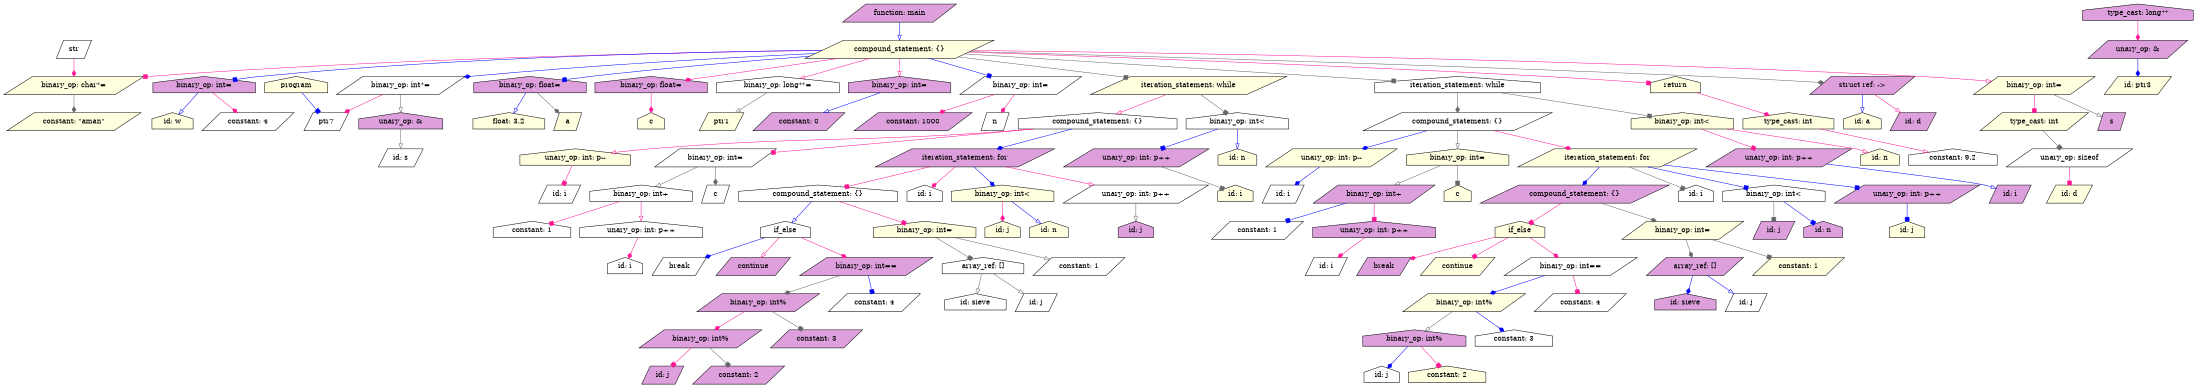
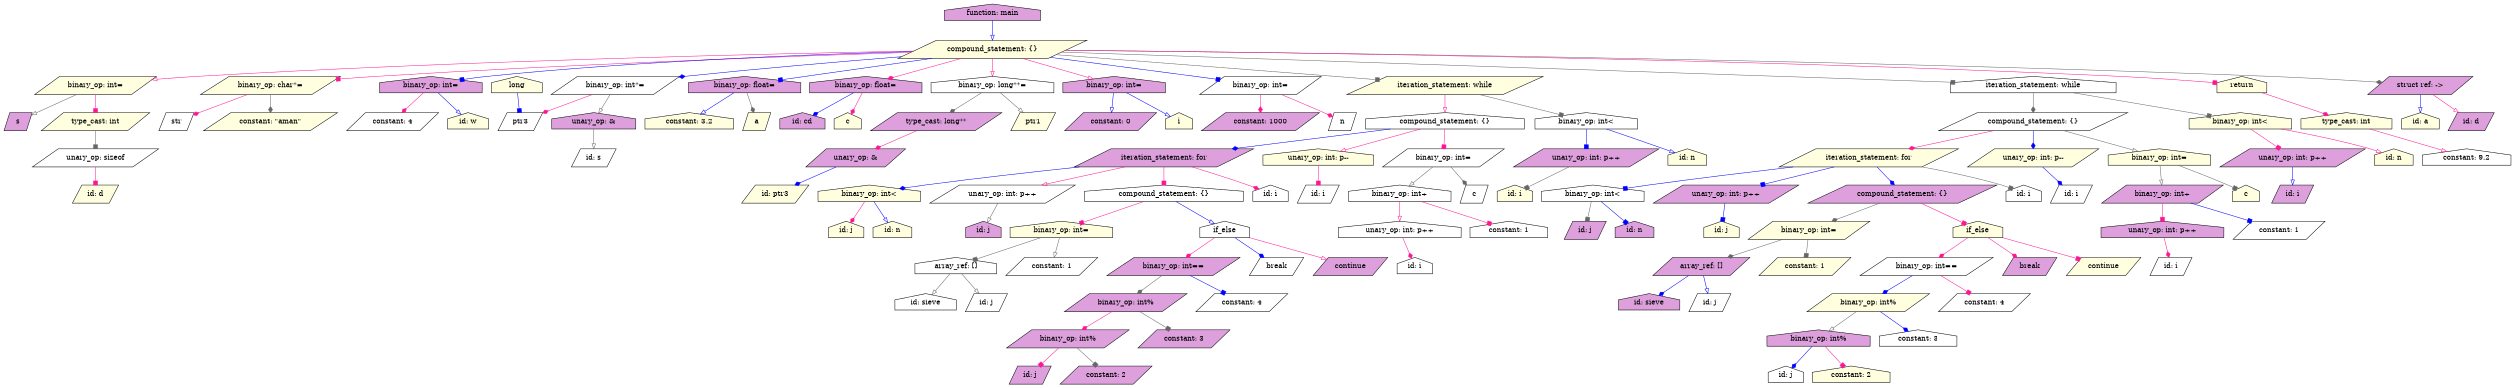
(900, 13) -> (992, 13)
(2138, 13) -> (936, 122)
(74, 64) -> (223, 104)
(296, 85) -> (517, 85)
none -> (968, 101)
(326, 122) -> (520, 122)
(509, 122) -> (689, 122)
none -> (802, 122)
none -> (1179, 122)
